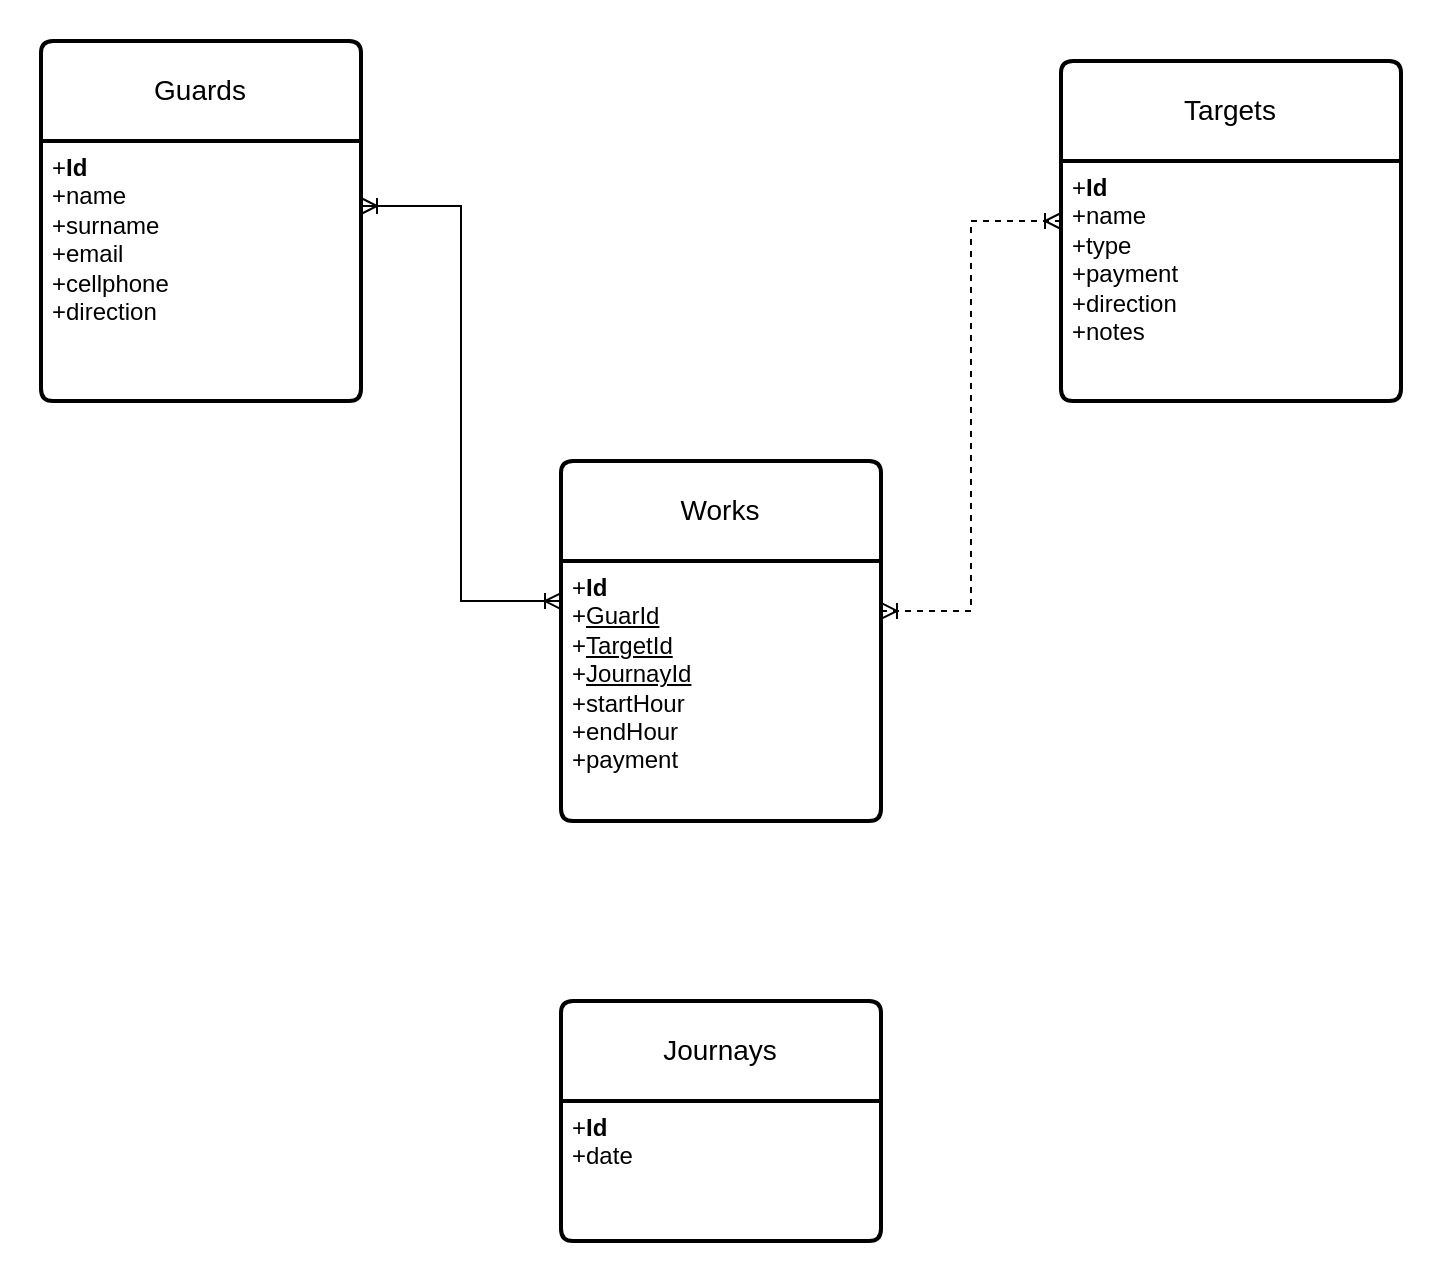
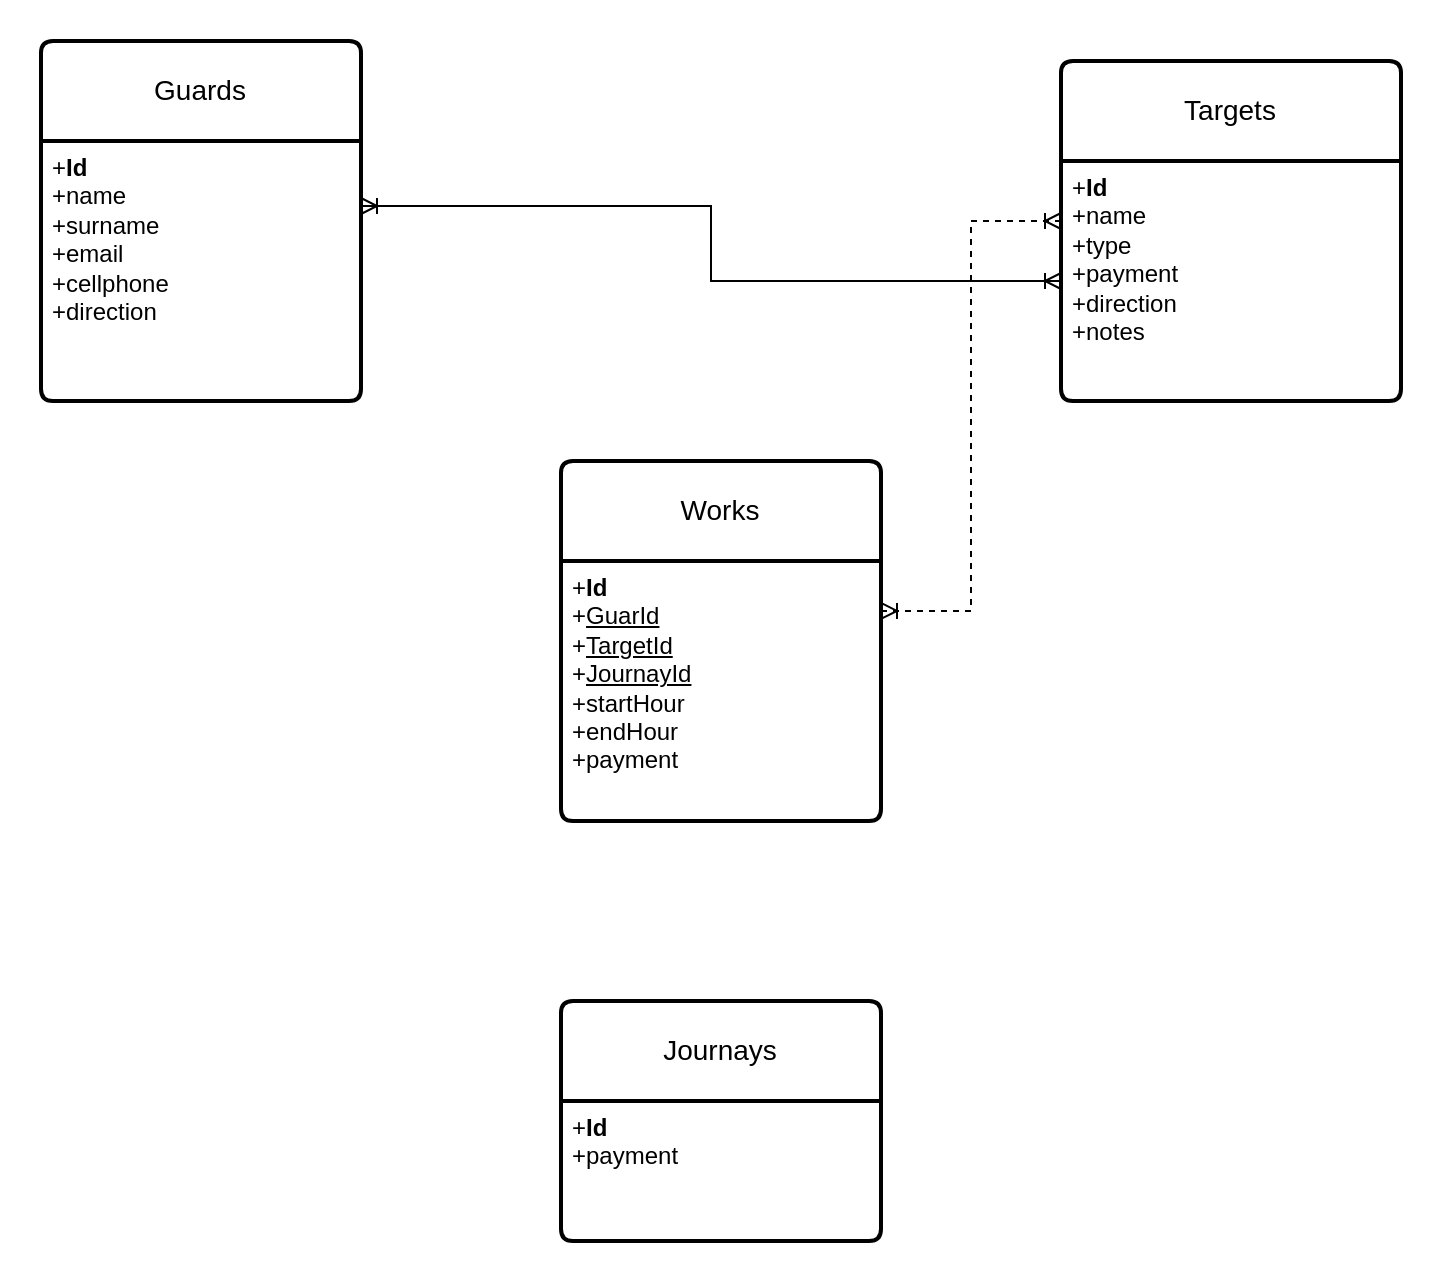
(461, 450) -> (720, 281)
(607, 1144) -> (627, 1144)
